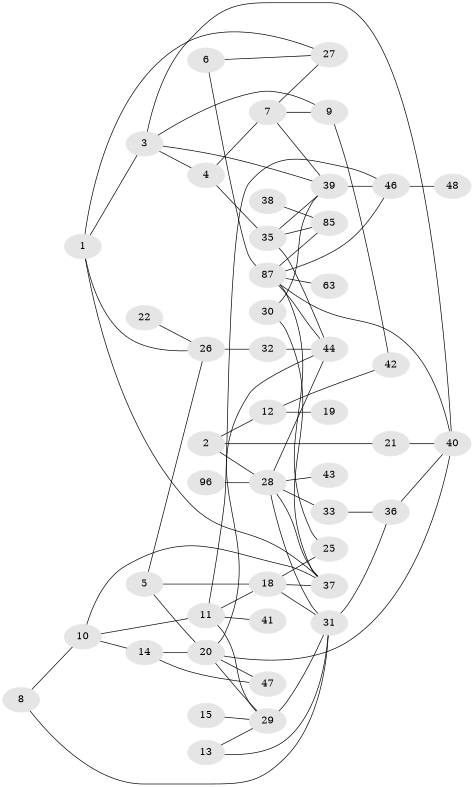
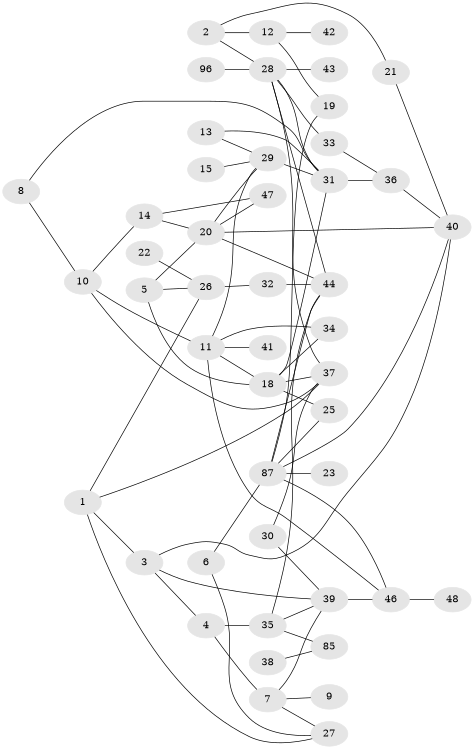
(234, 98) -> none
(365, 238) -> none
(294, 253) -> (292, 297)
(329, 286) -> (329, 474)
none -> (329, 329)
